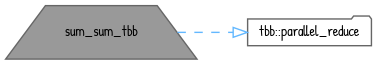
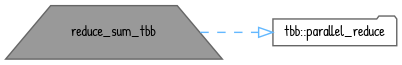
(101, 32) -> (114, 32)
